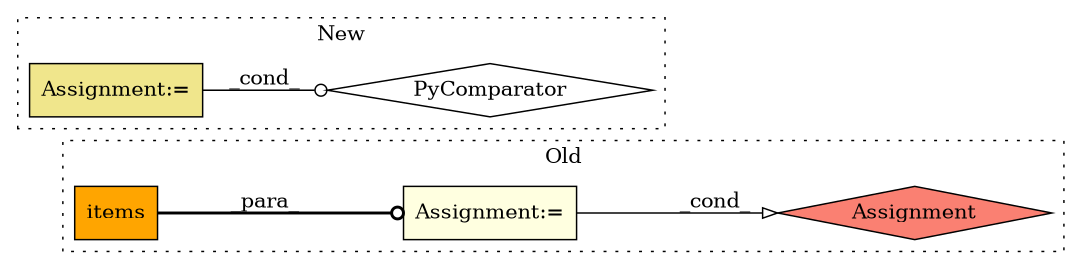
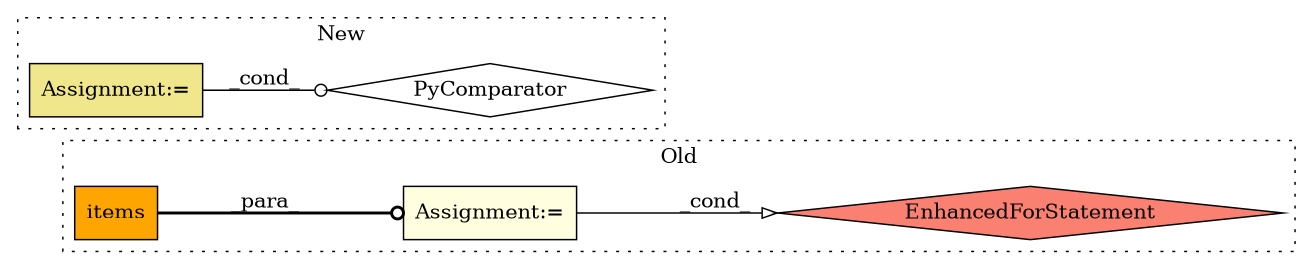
(915, 213) -> (1030, 213)
